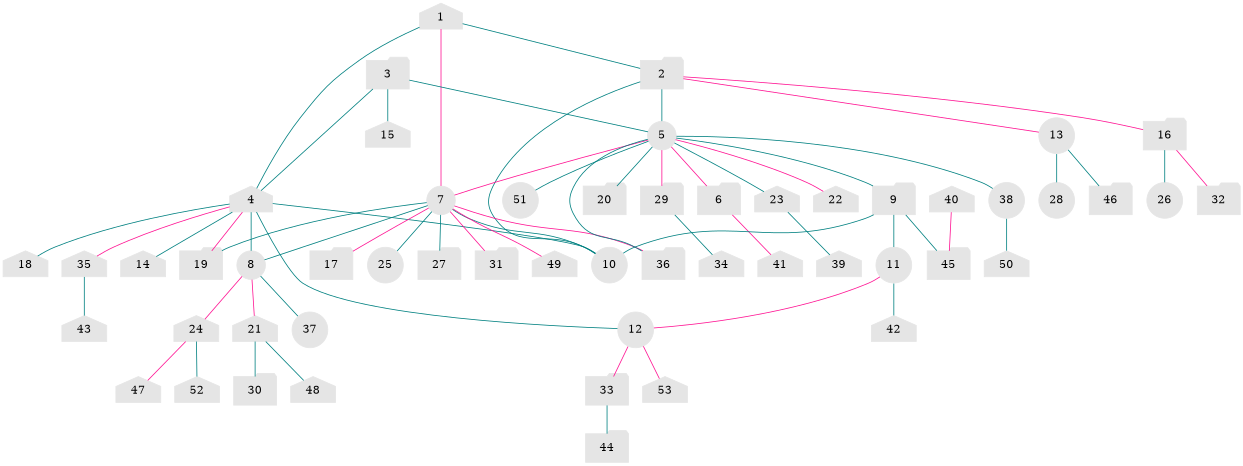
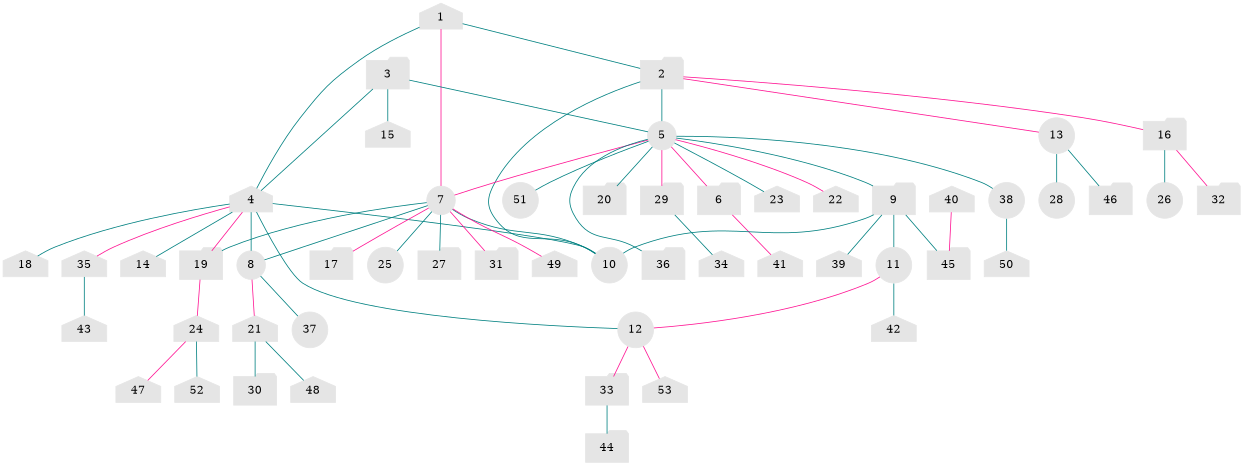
(549, 228) -> none
(811, 236) -> (865, 235)
(223, 298) -> (199, 298)
